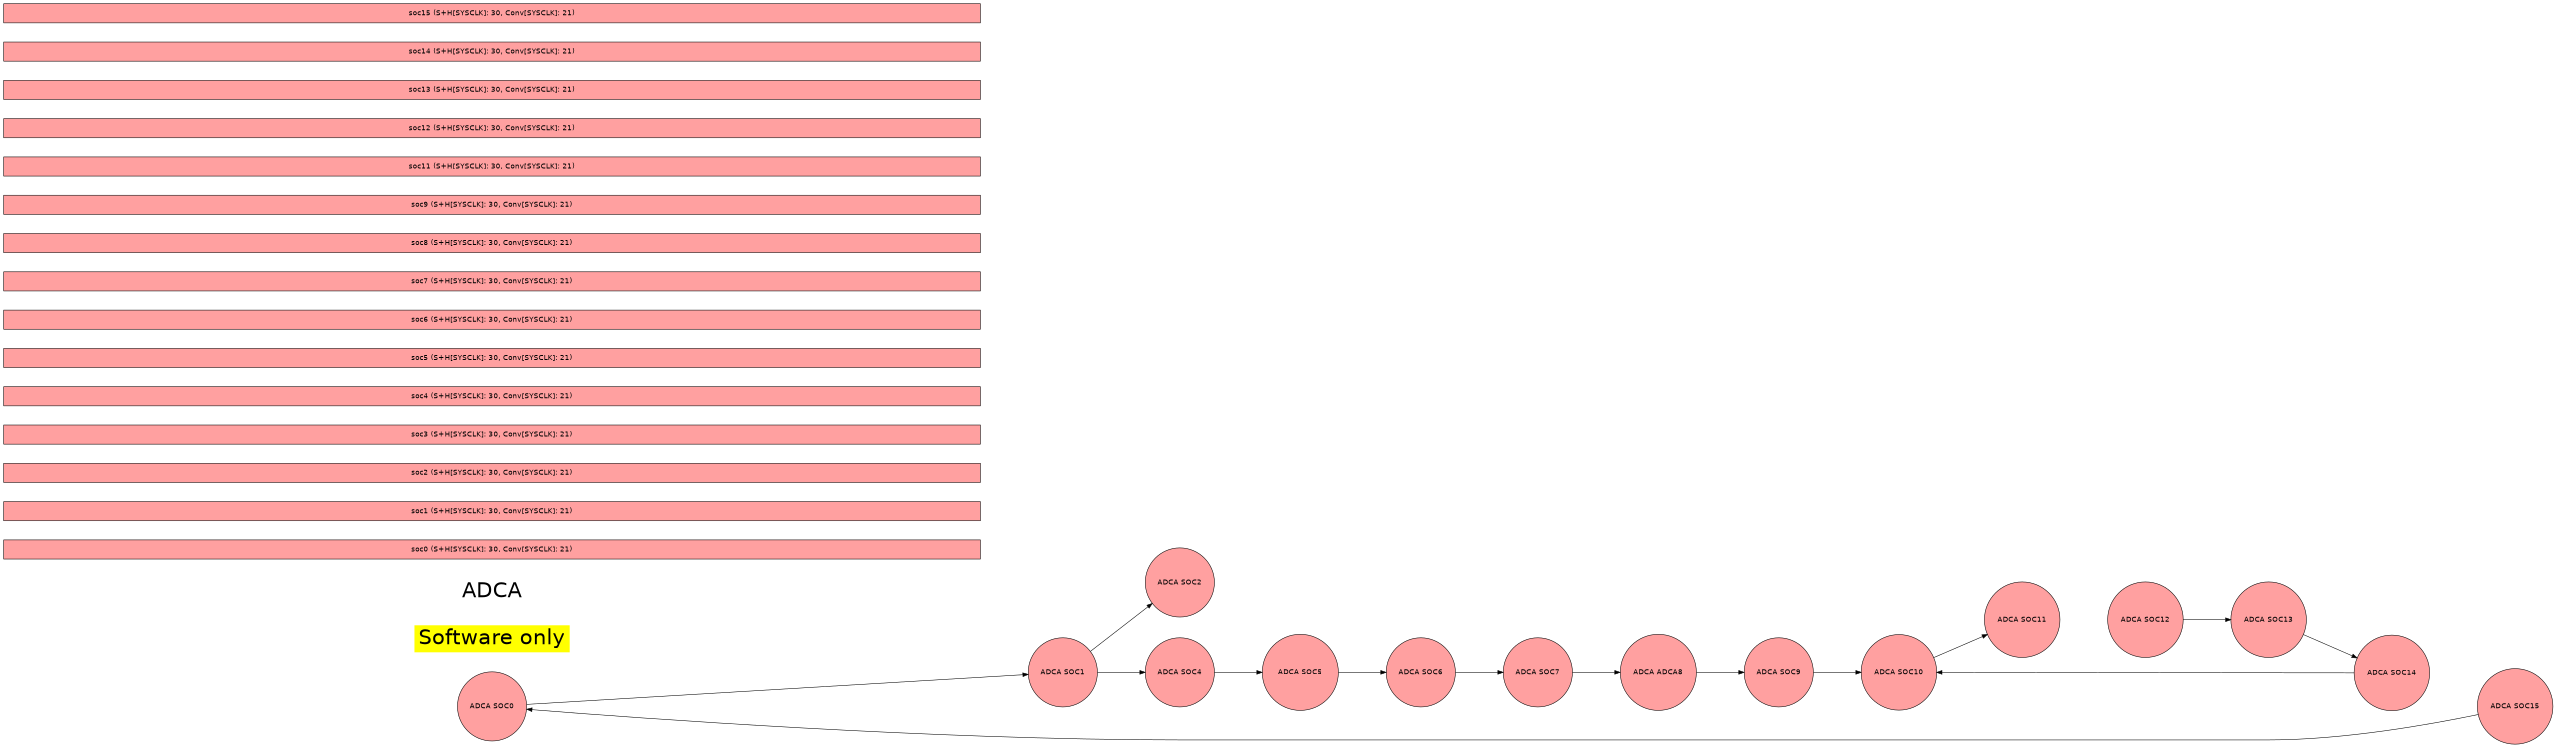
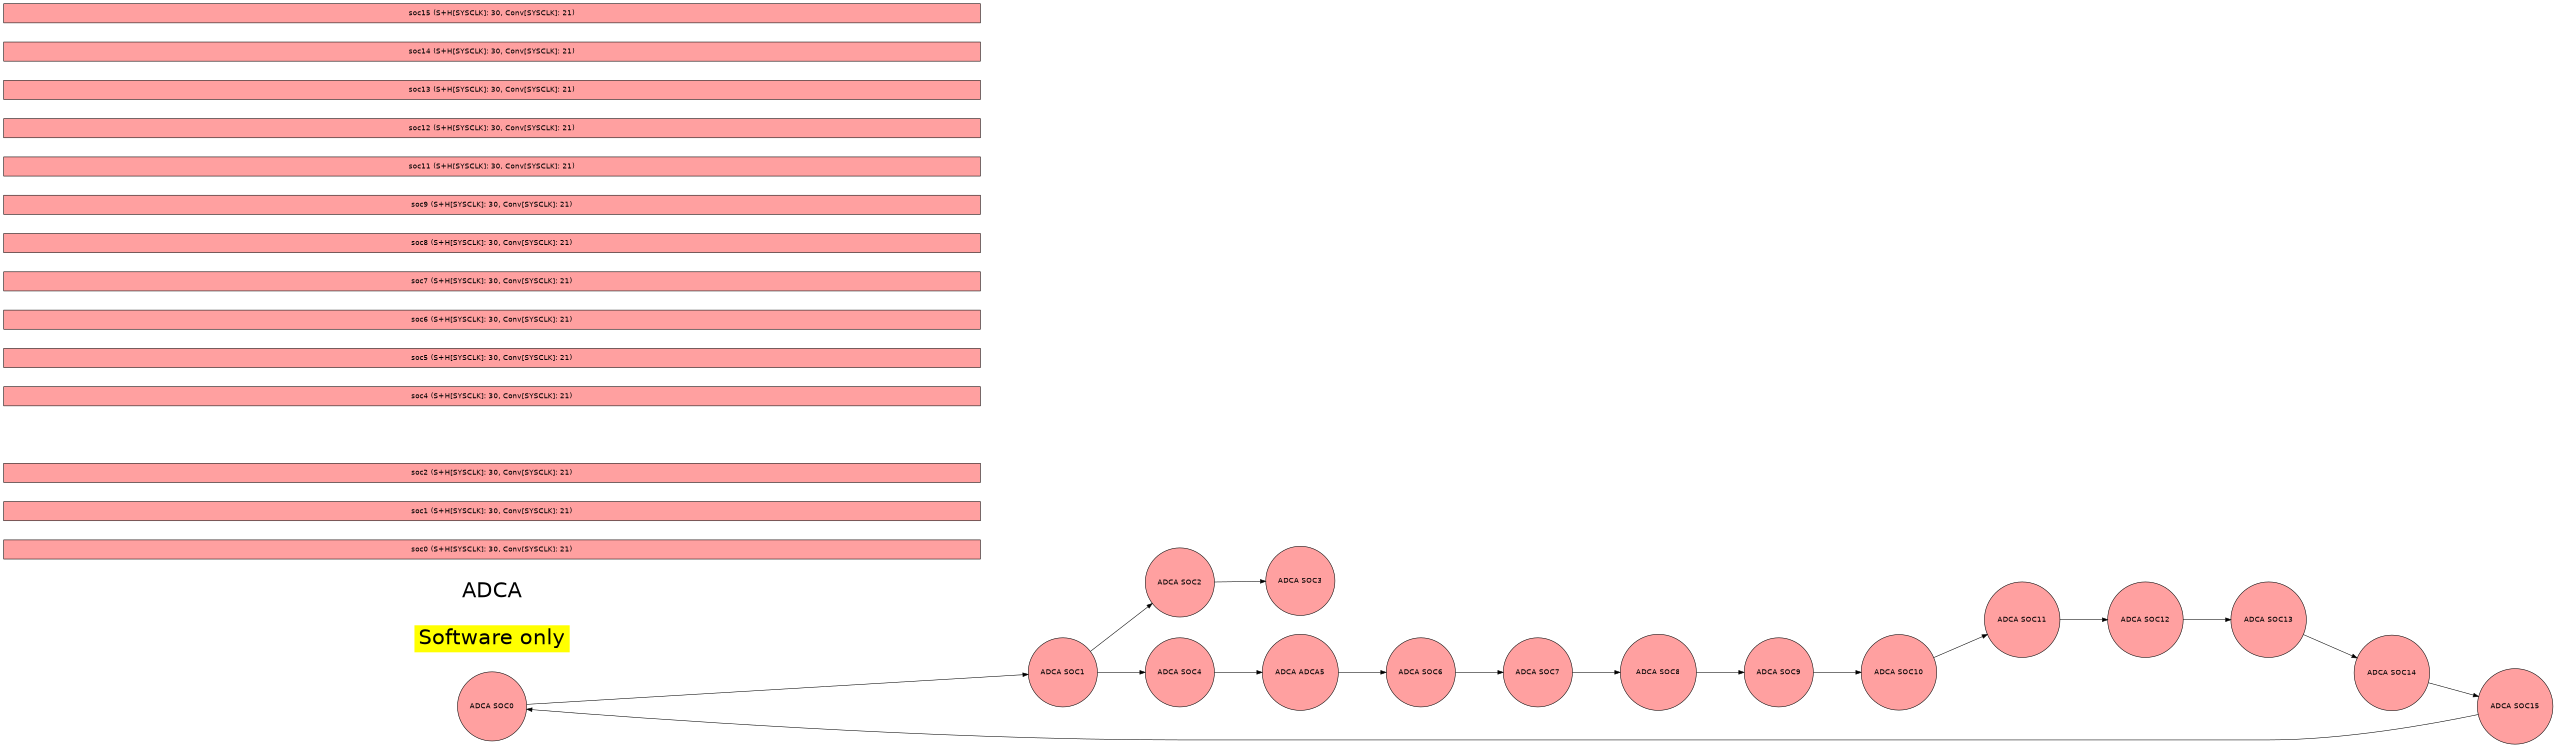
(492, 435) -> none
none -> (1300, 581)
none -> (2081, 620)
(1300, 672) -> (1300, 672)
(1658, 672) -> (1658, 672)
(2148, 673) -> (2451, 689)
